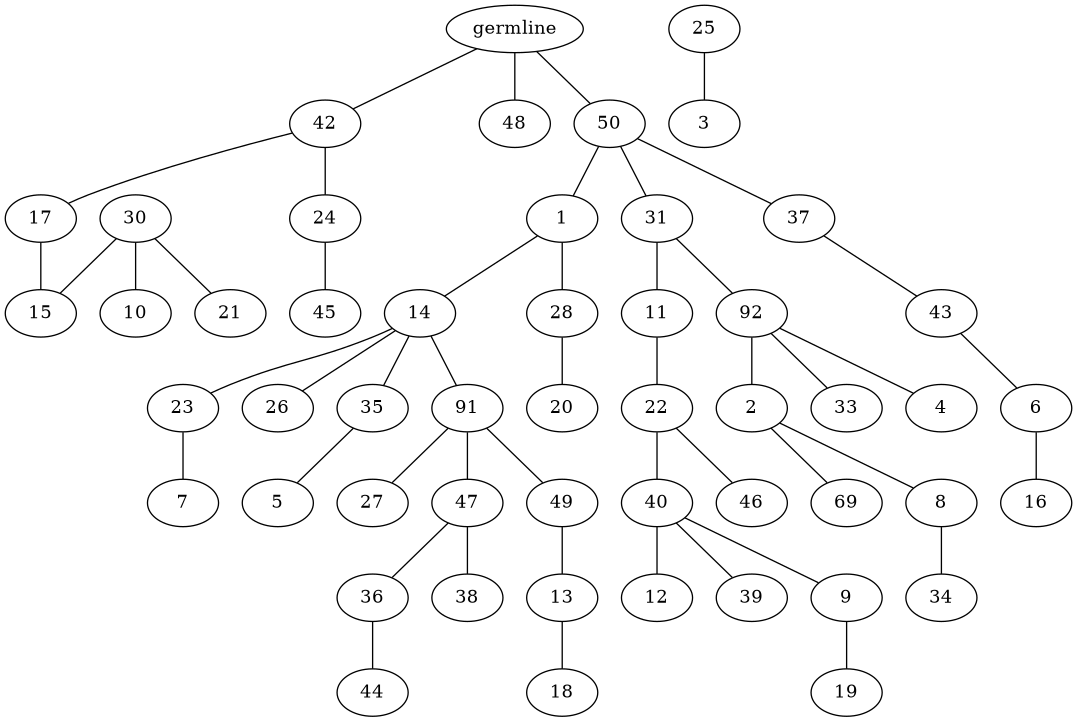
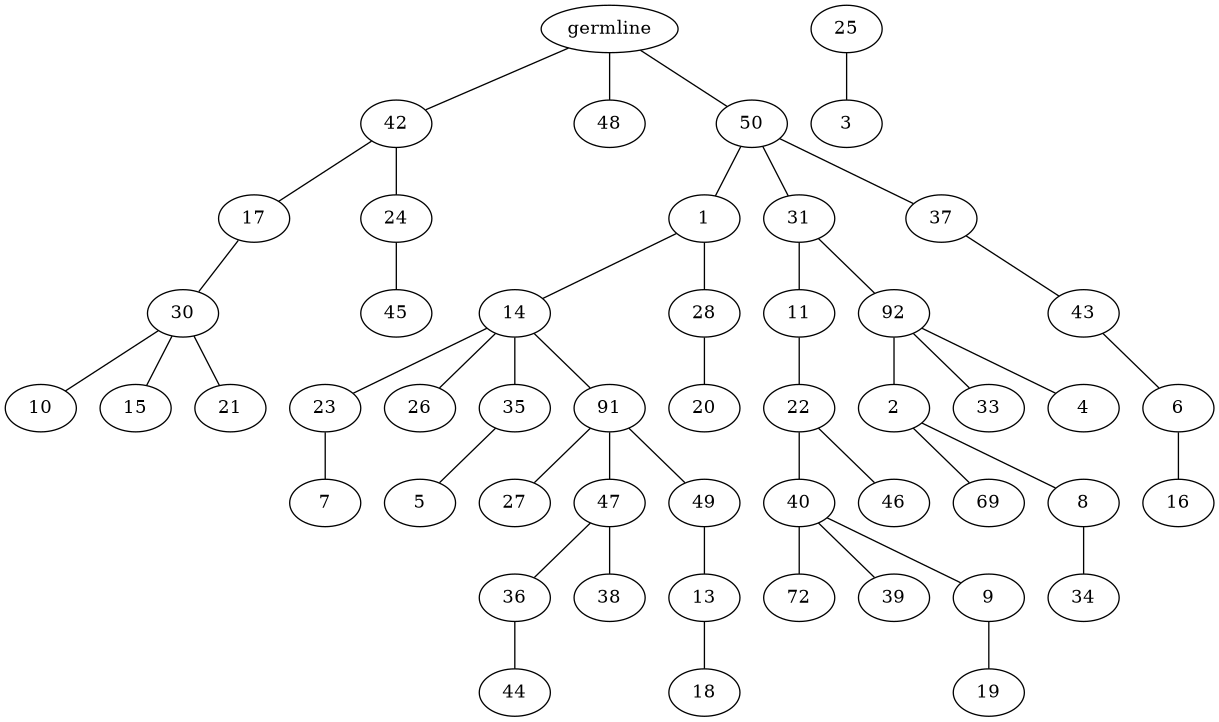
(41, 266) -> (219, 266)
(657, 598) -> (799, 598)
